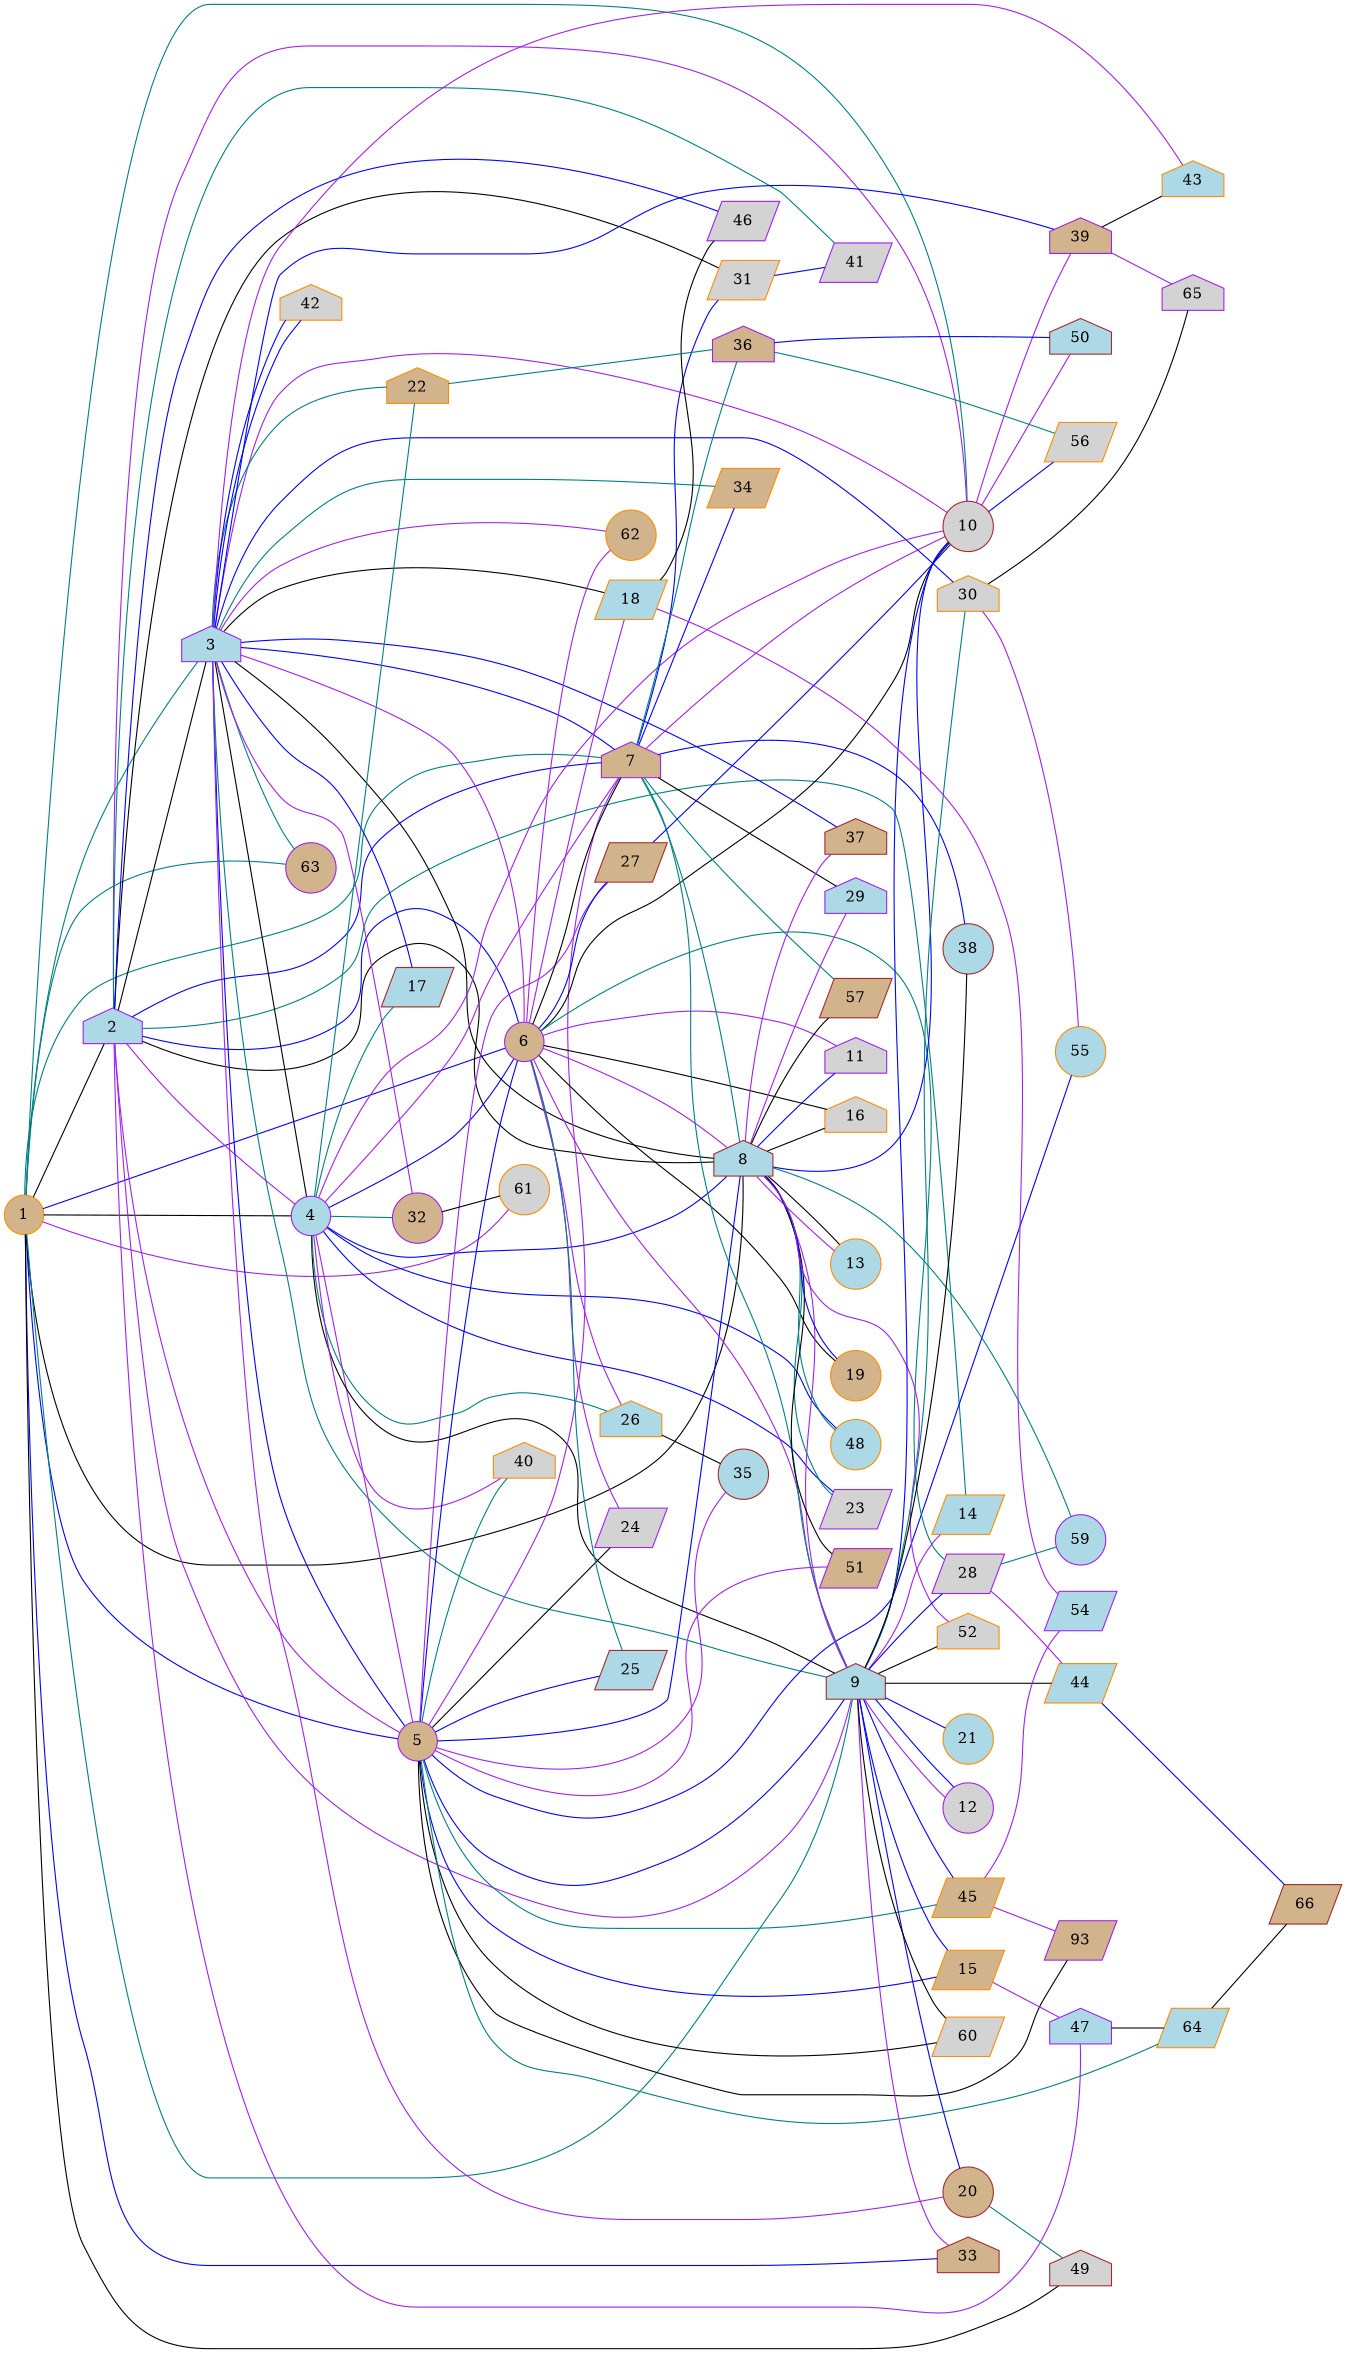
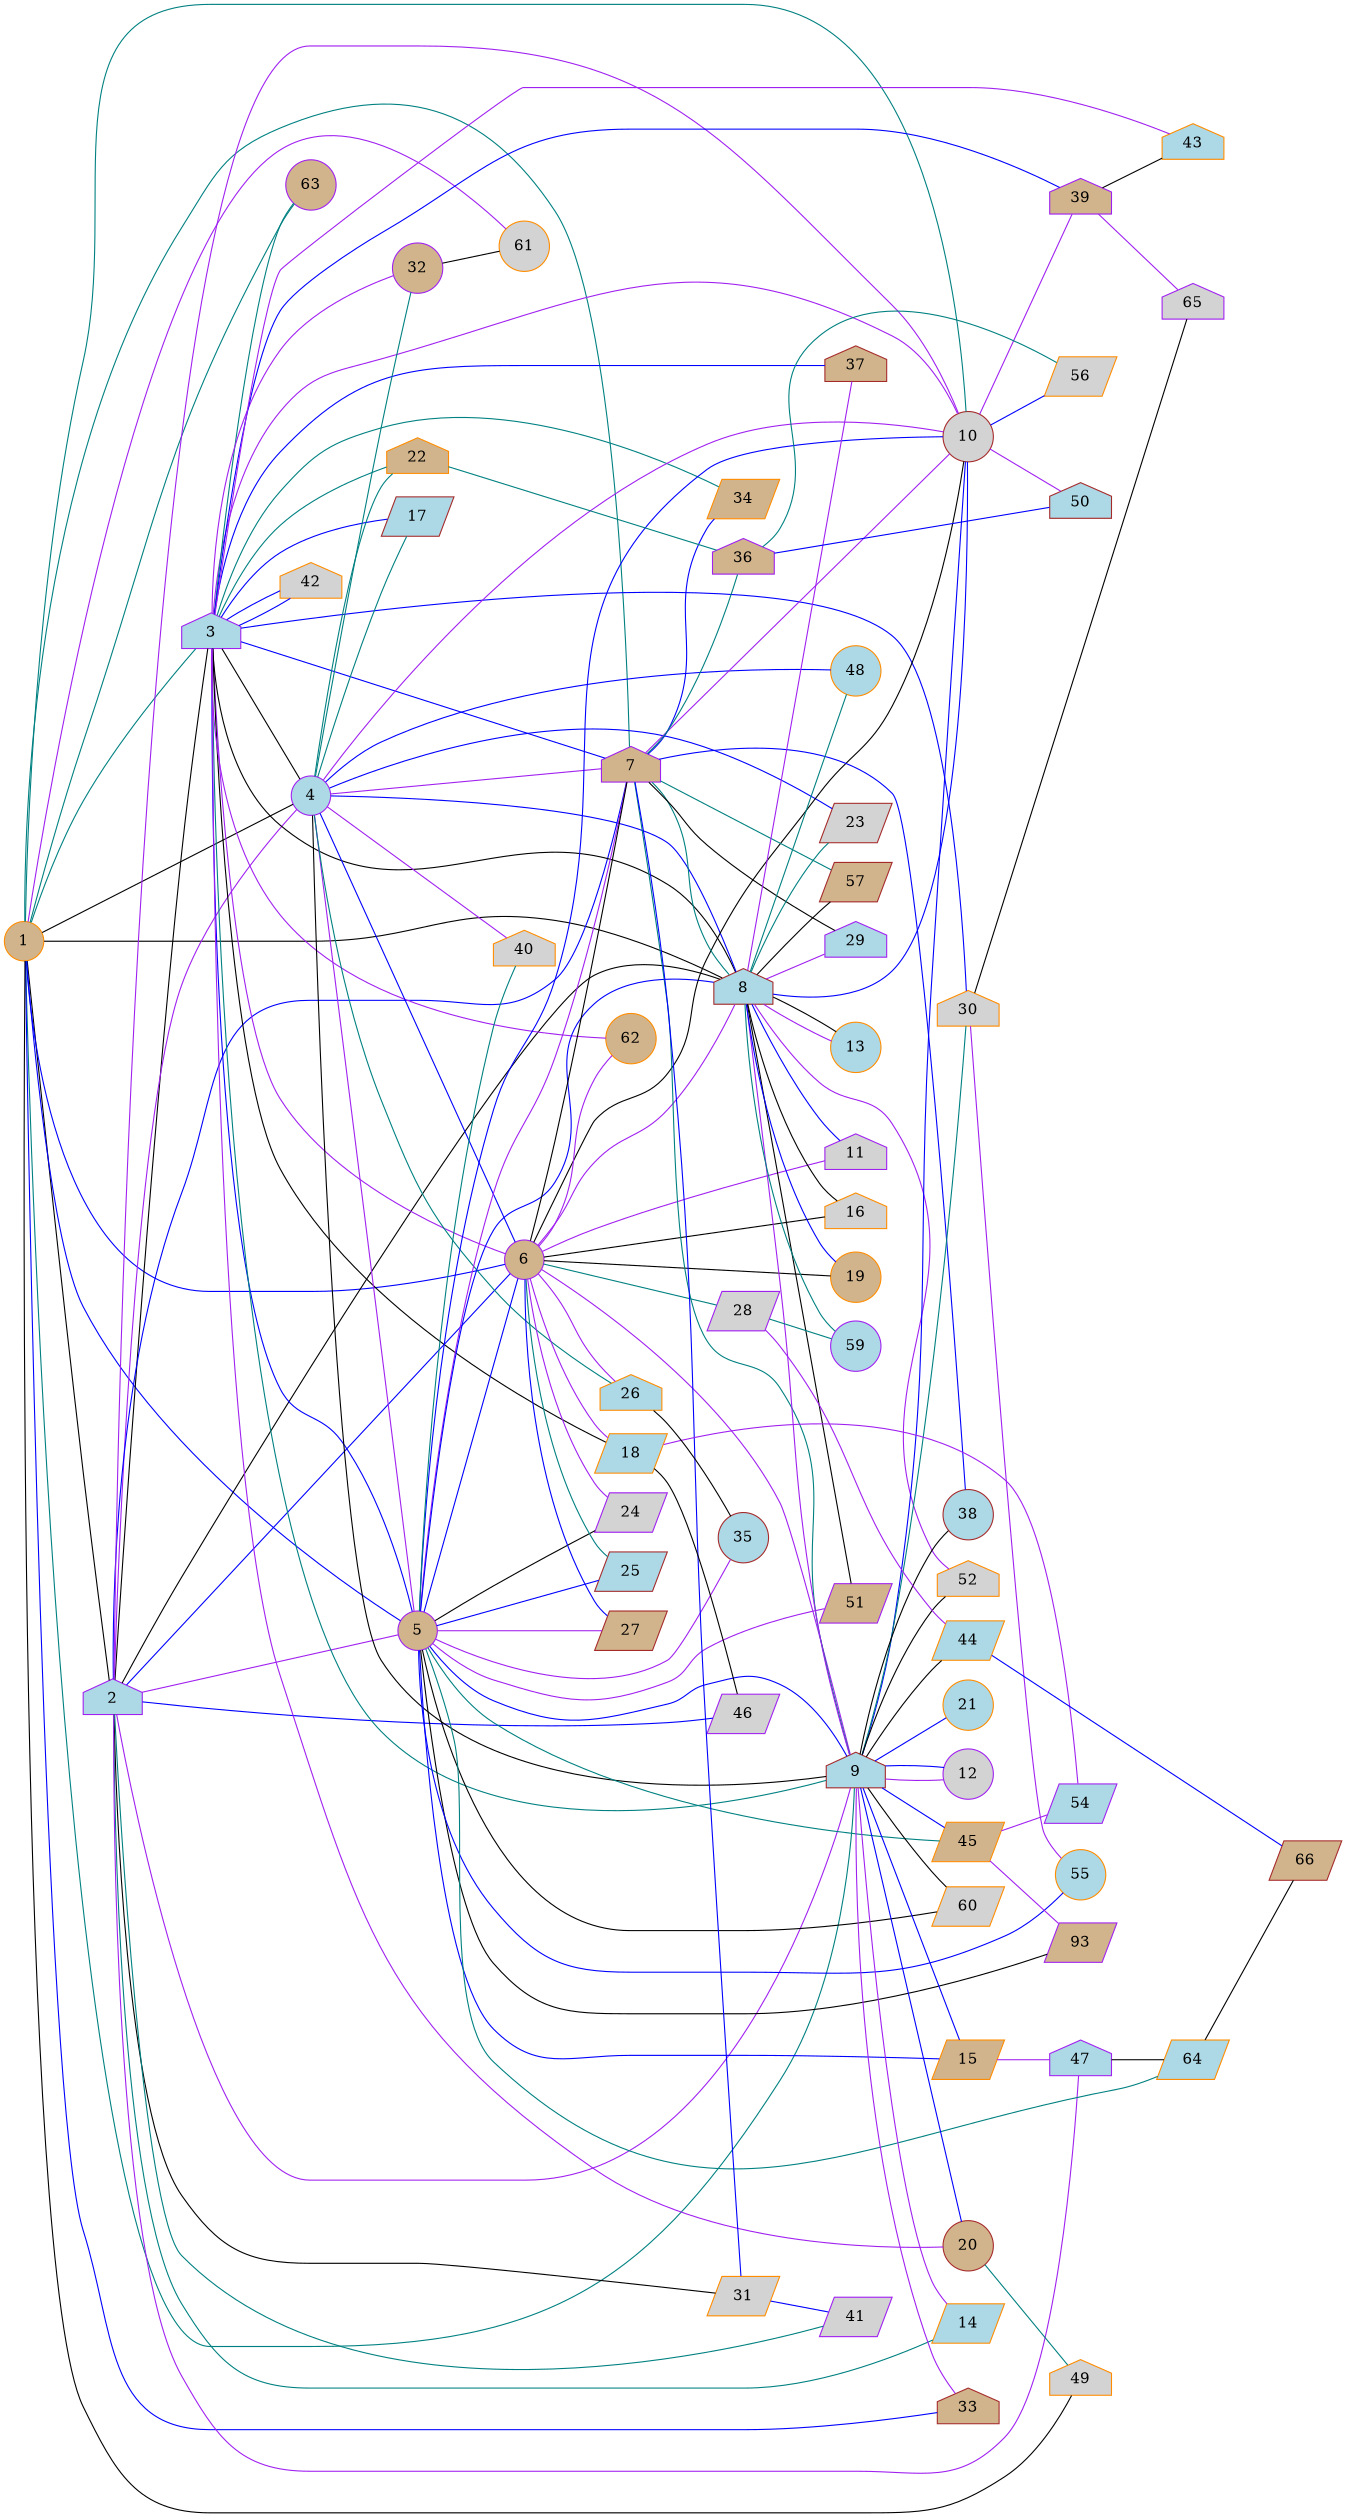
(804, 695) -> (571, 911)
(856, 1509) -> (856, 823)
(905, 1631) -> none
(1081, 2270) -> (1081, 2379)
